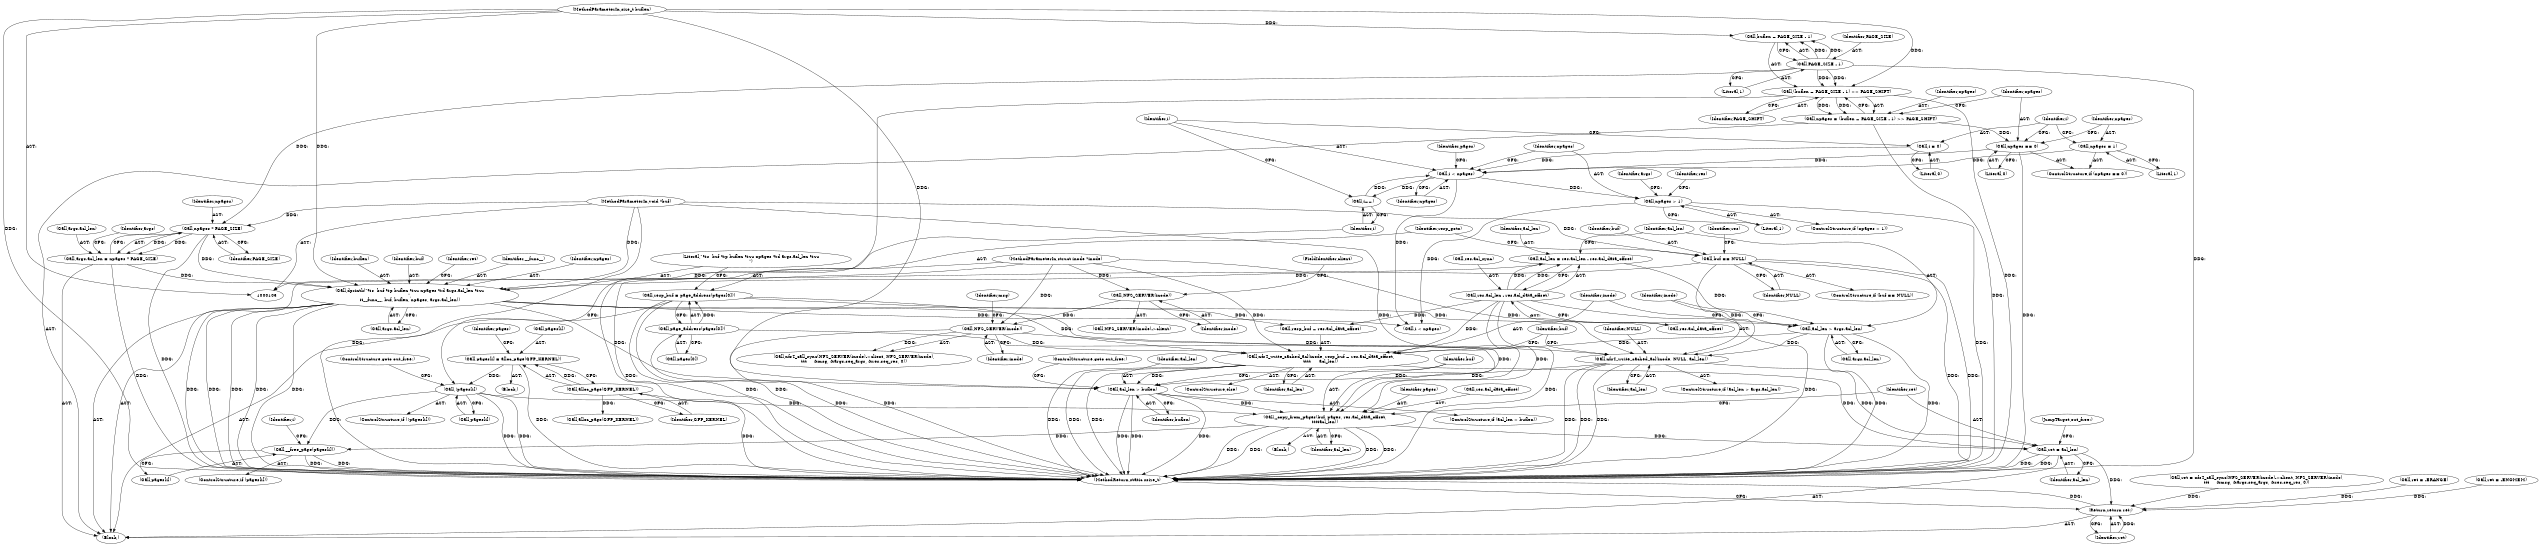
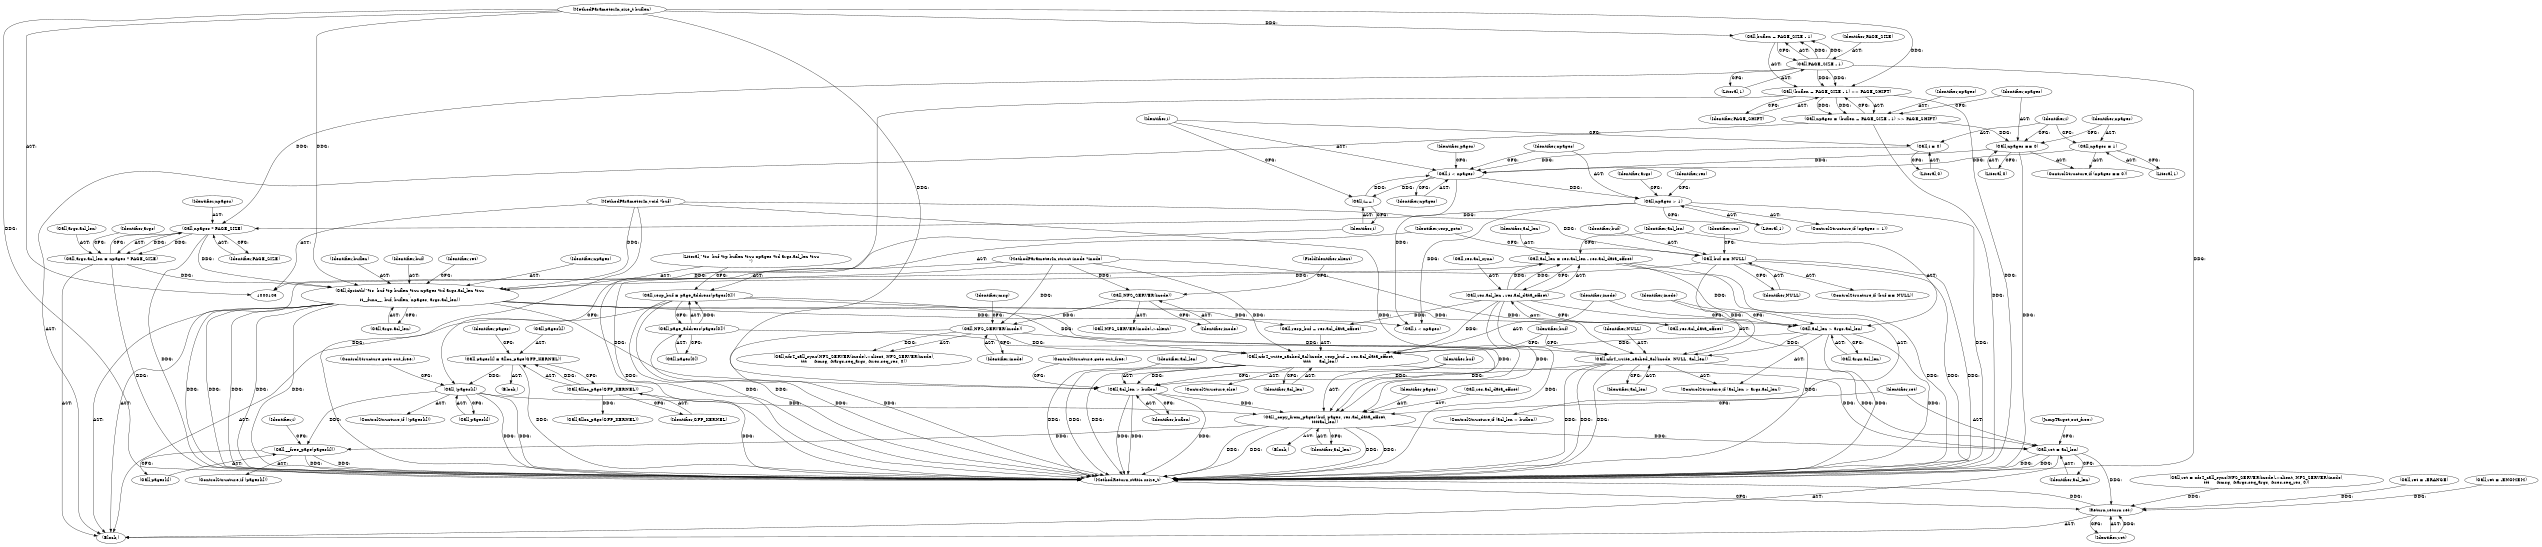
(417, 204) -> (947, 225)
(523, 259) -> none
none -> (1783, 358)
(1306, 404) -> (1871, 380)
none -> (1839, 466)
